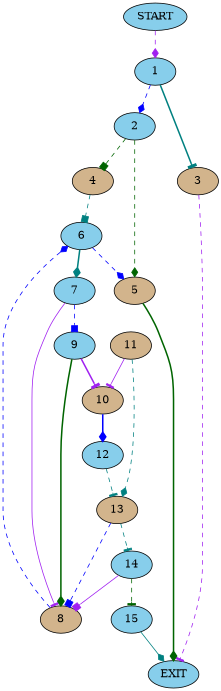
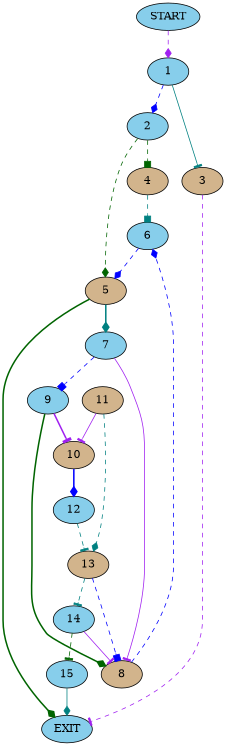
(176, 124) -> (185, 124)
(79, 259) -> (106, 314)
(99, 590) -> (97, 646)
